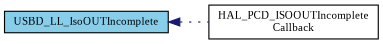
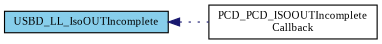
(294, 22) -> (293, 22)
